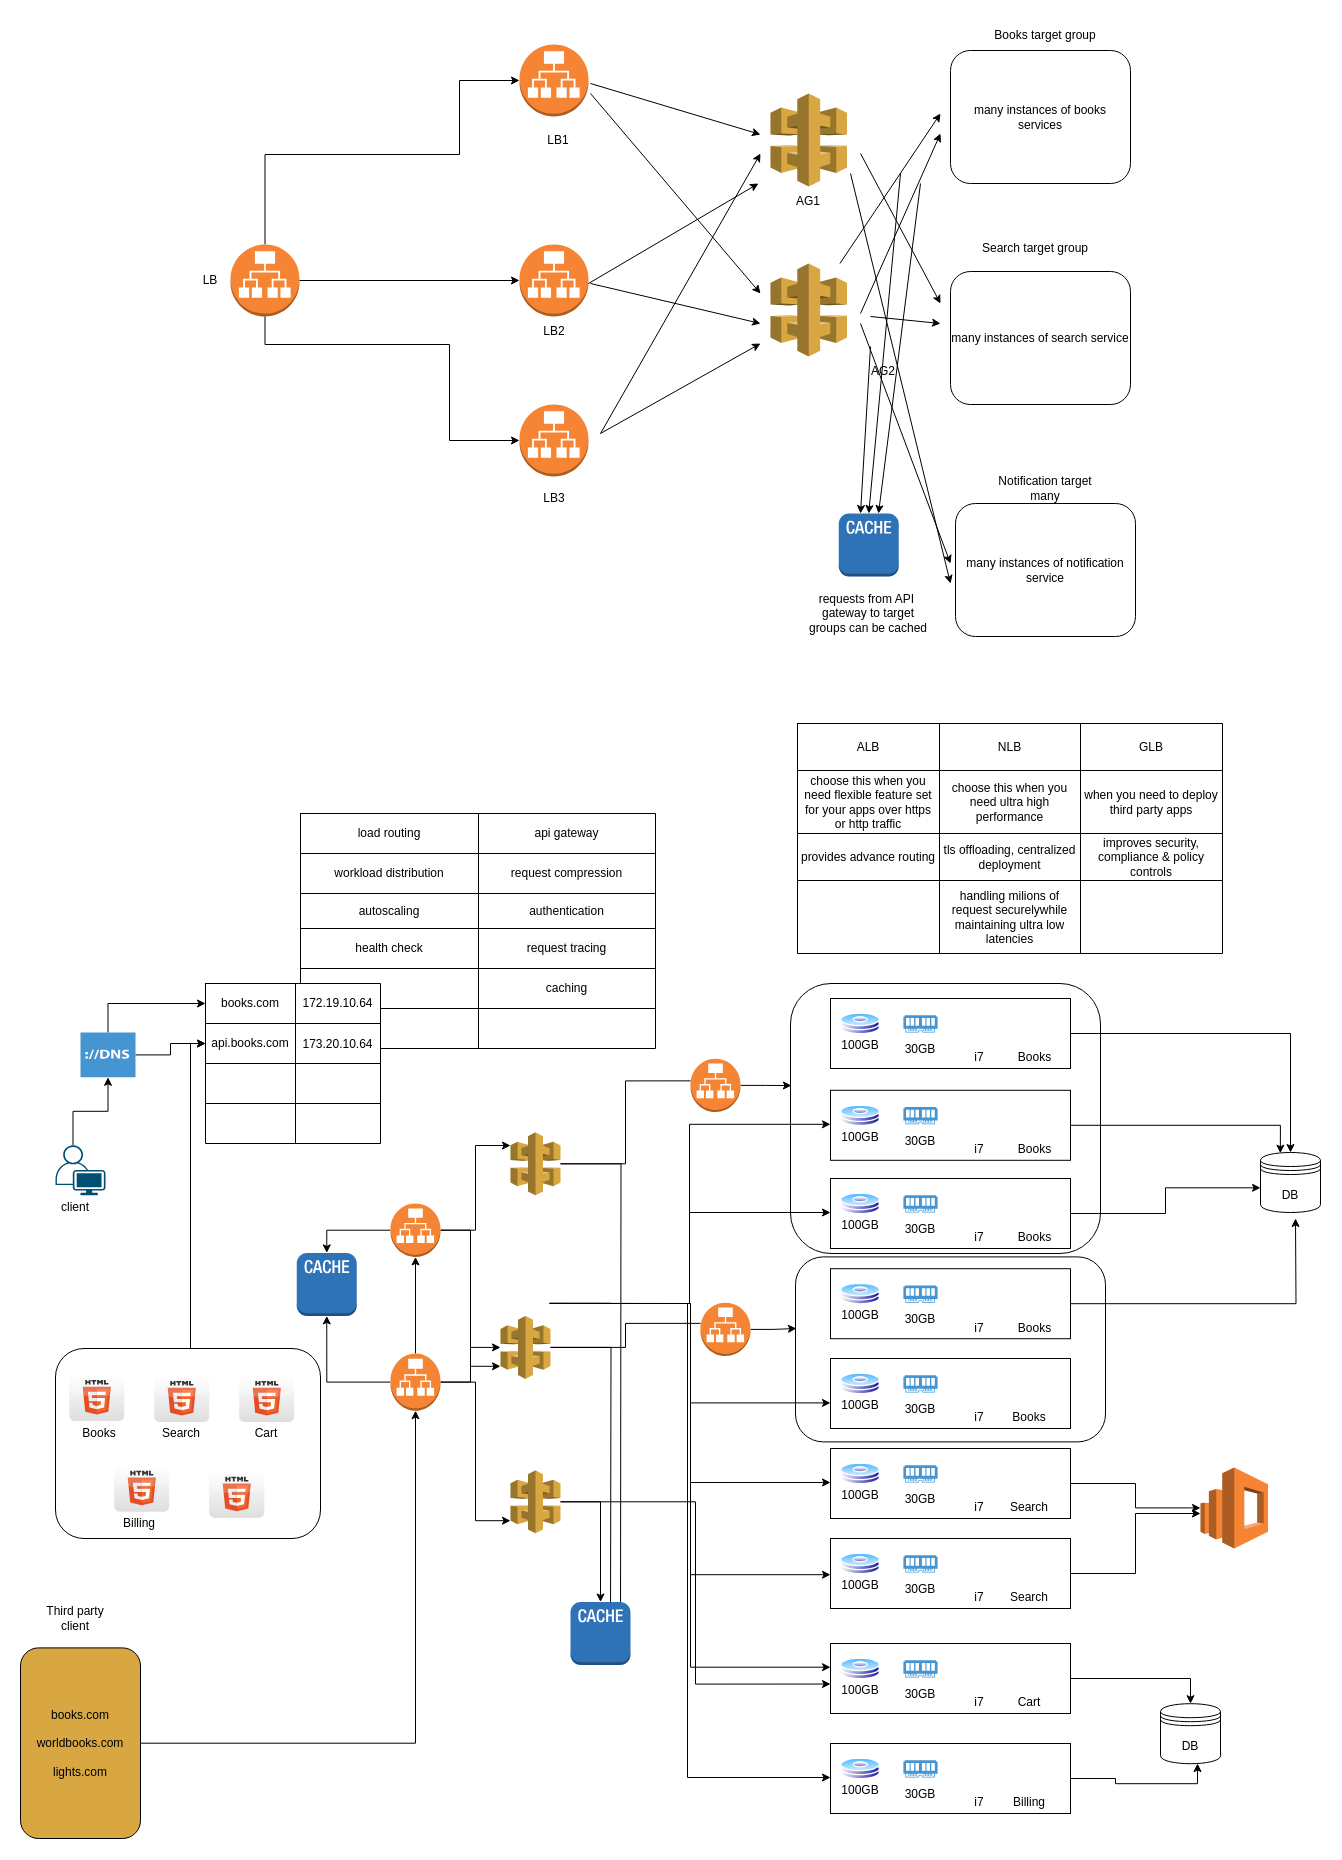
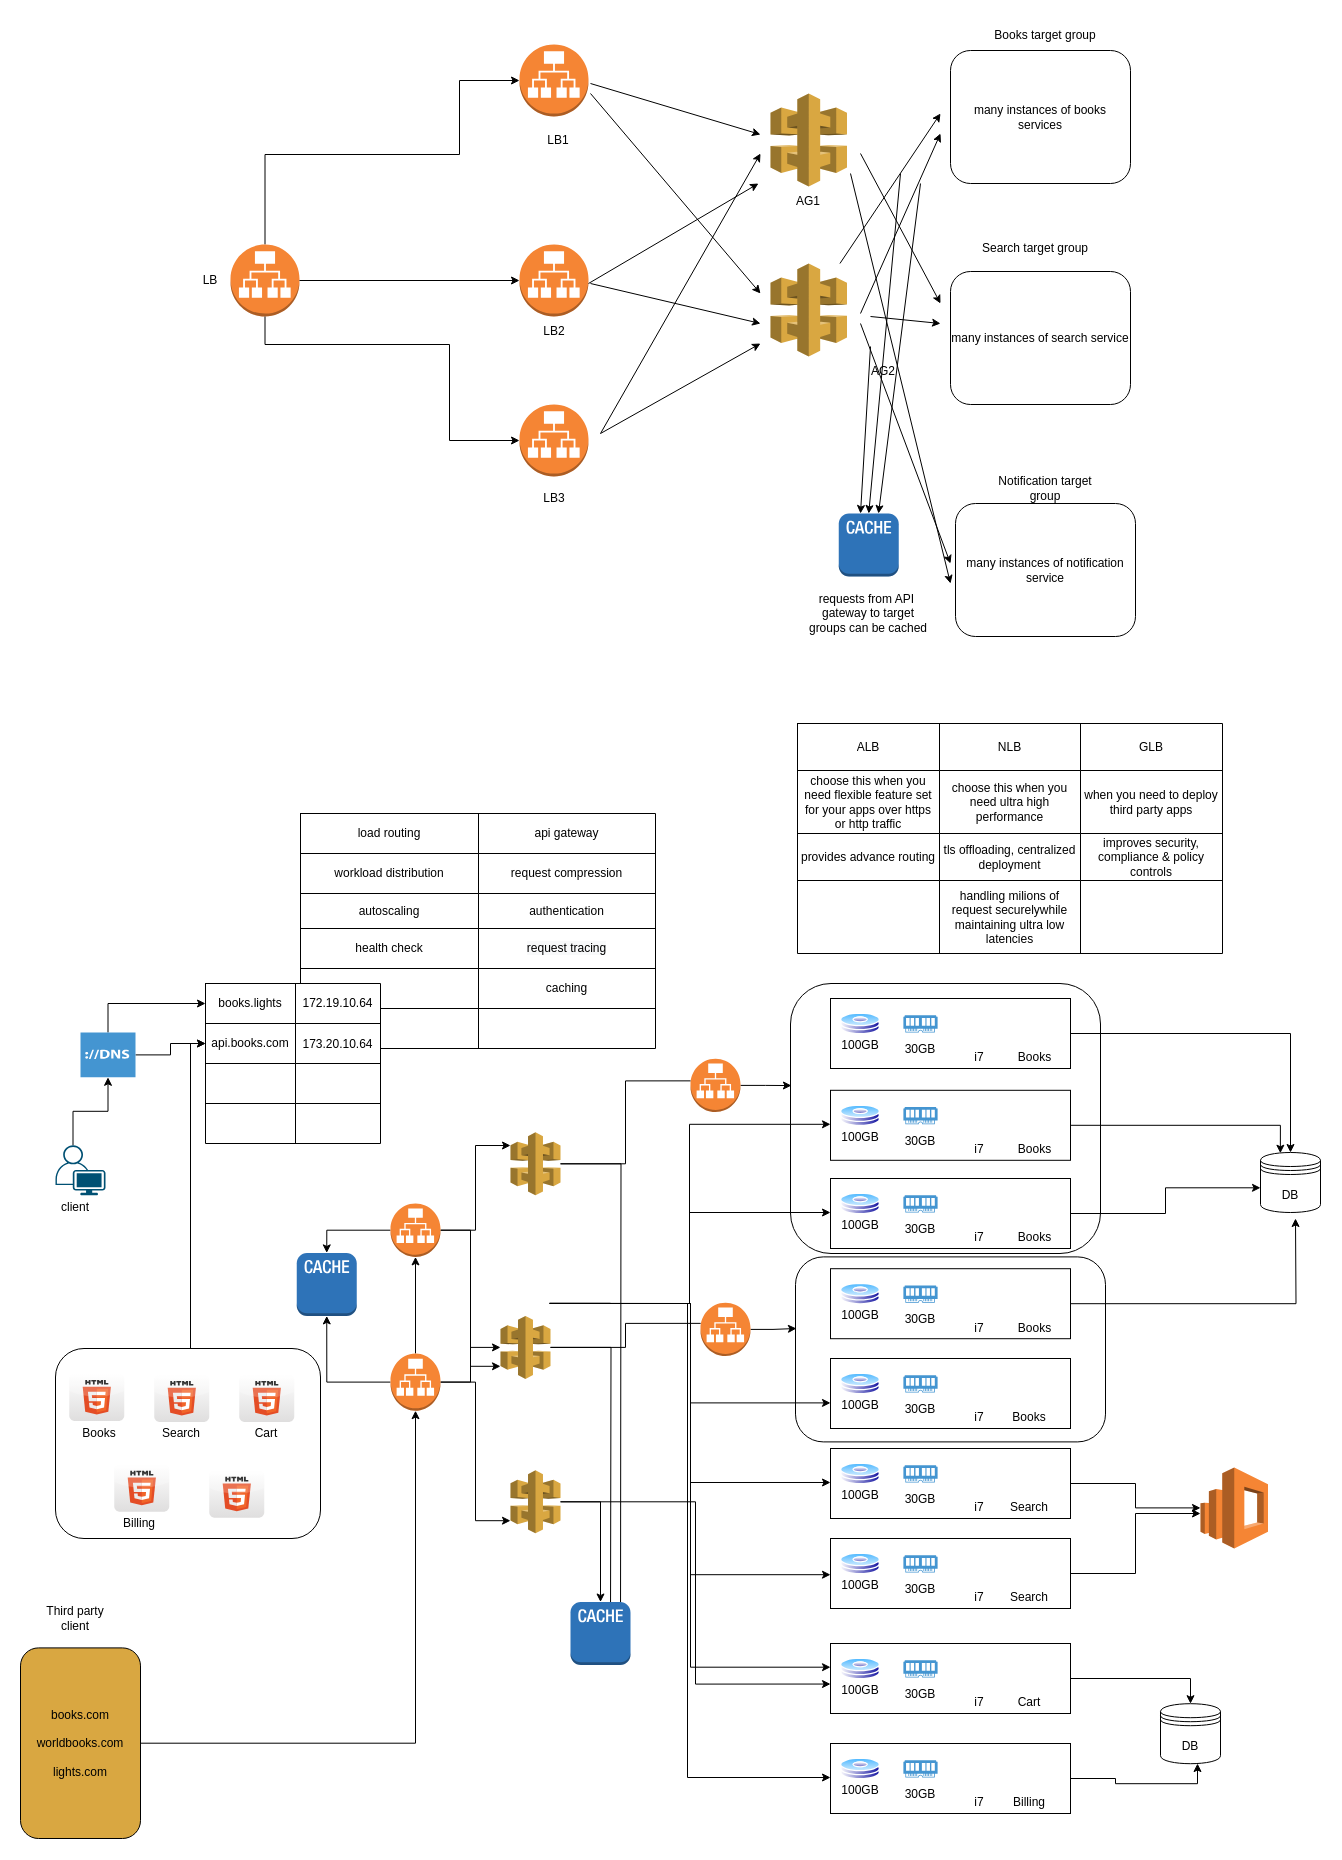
(1046, 489) -> (1046, 489)
(251, 1004) -> (251, 1004)
